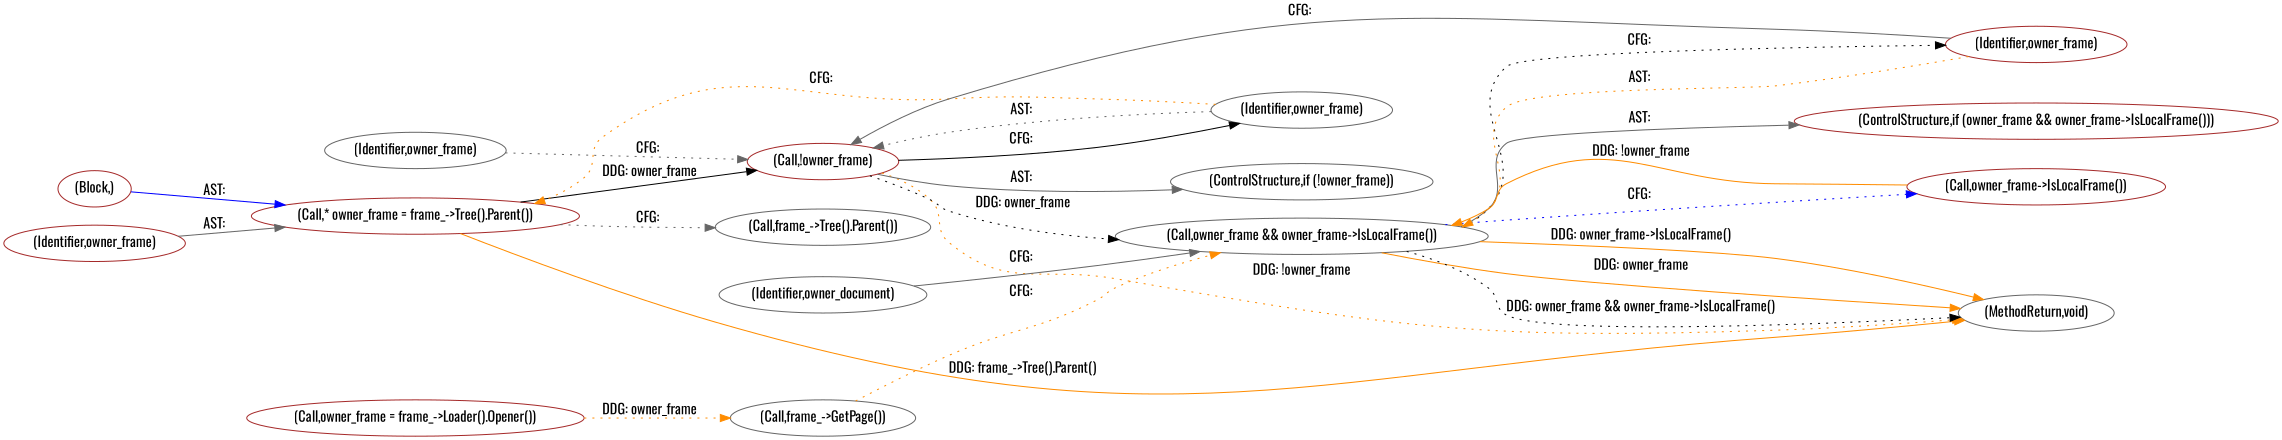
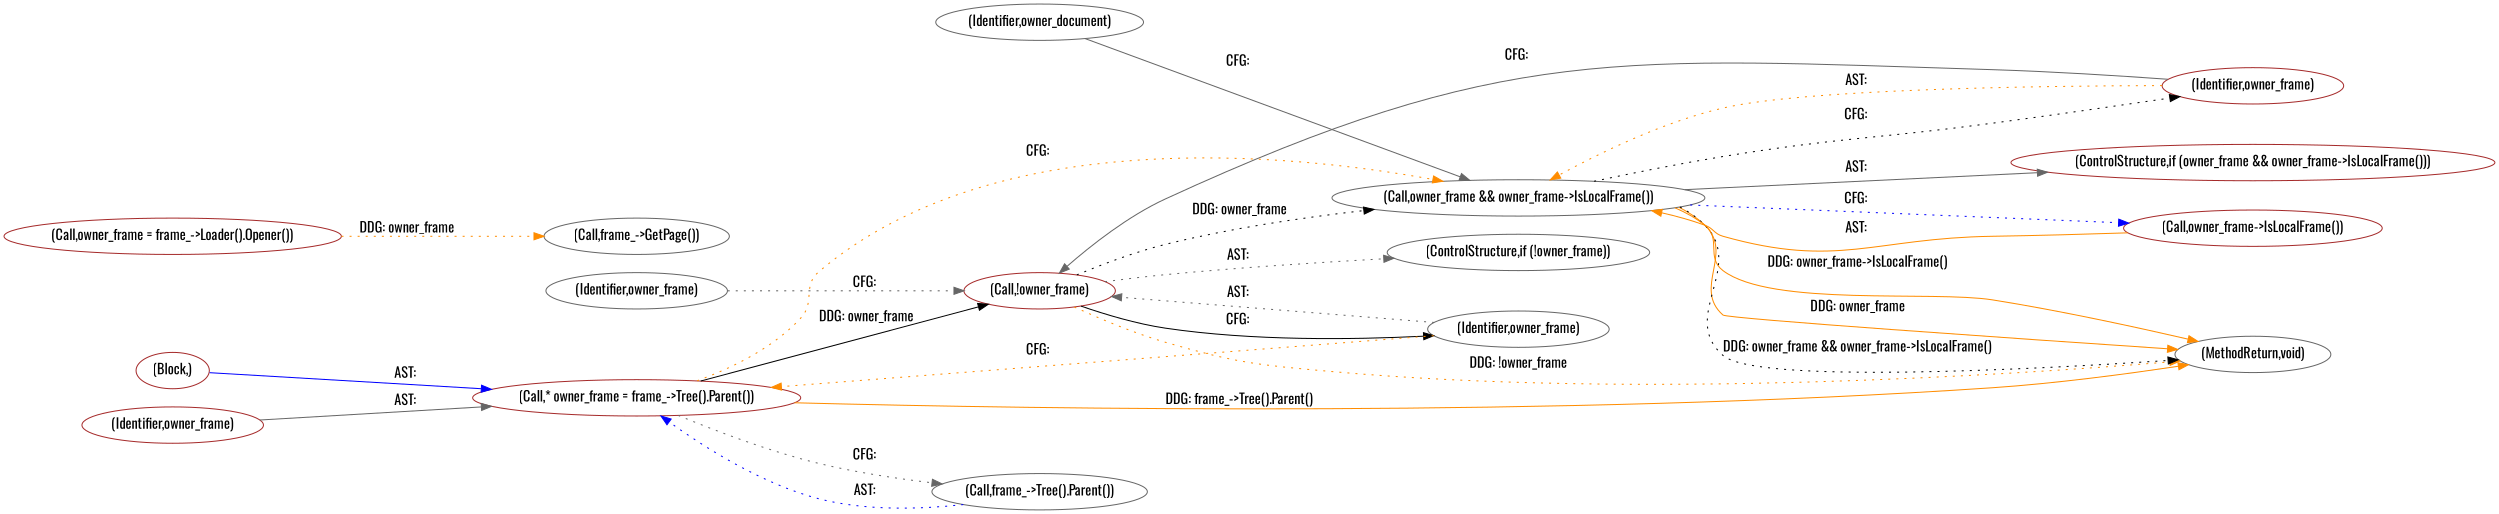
(1641, 152) -> (1858, 229)
(1024, 190) -> (1244, 268)
(1033, 326) -> (1029, 176)
none -> (807, 495)
